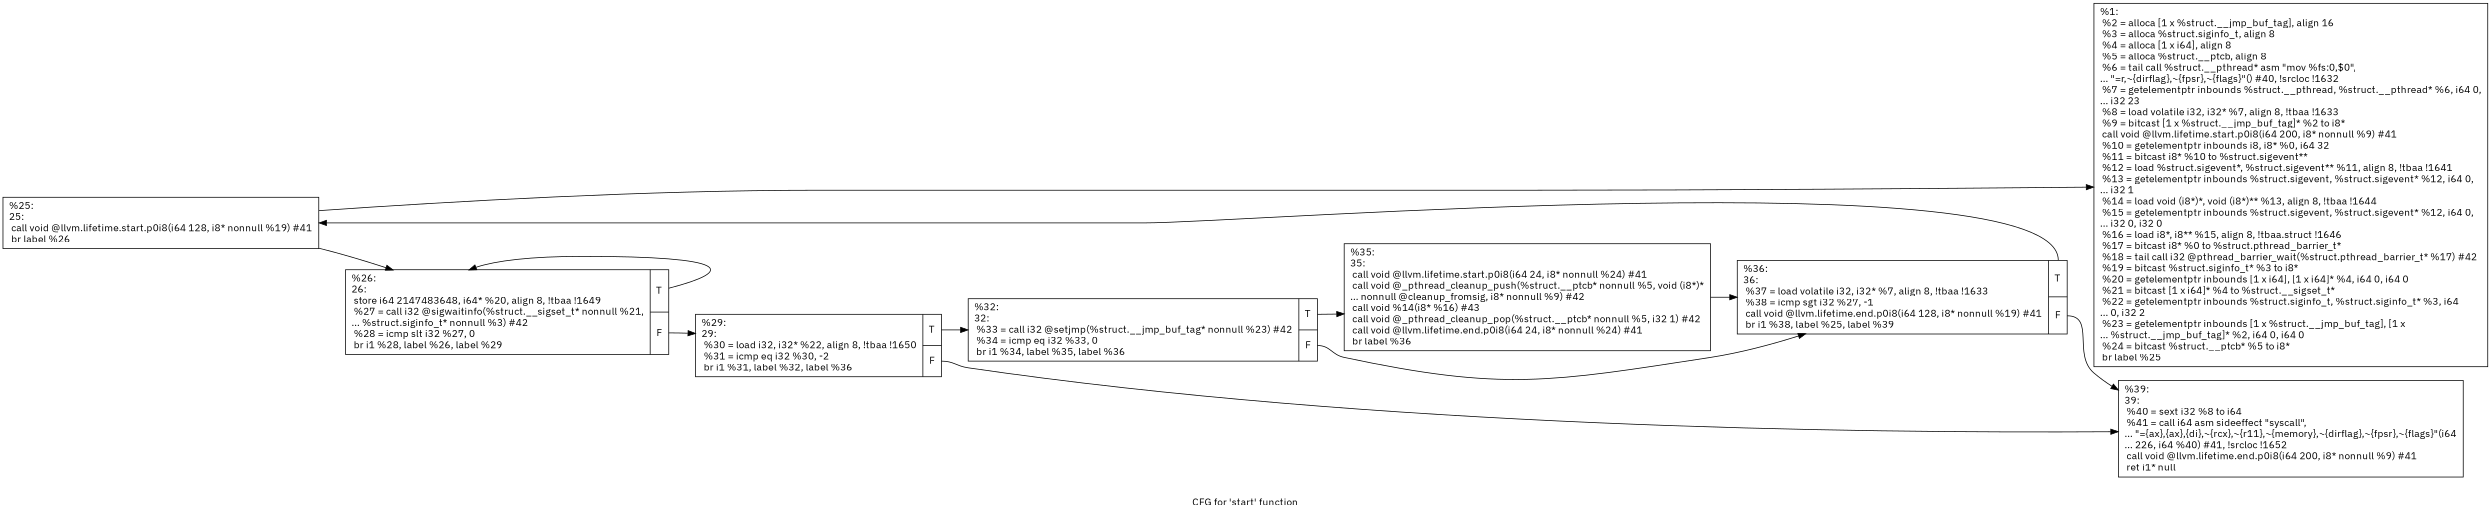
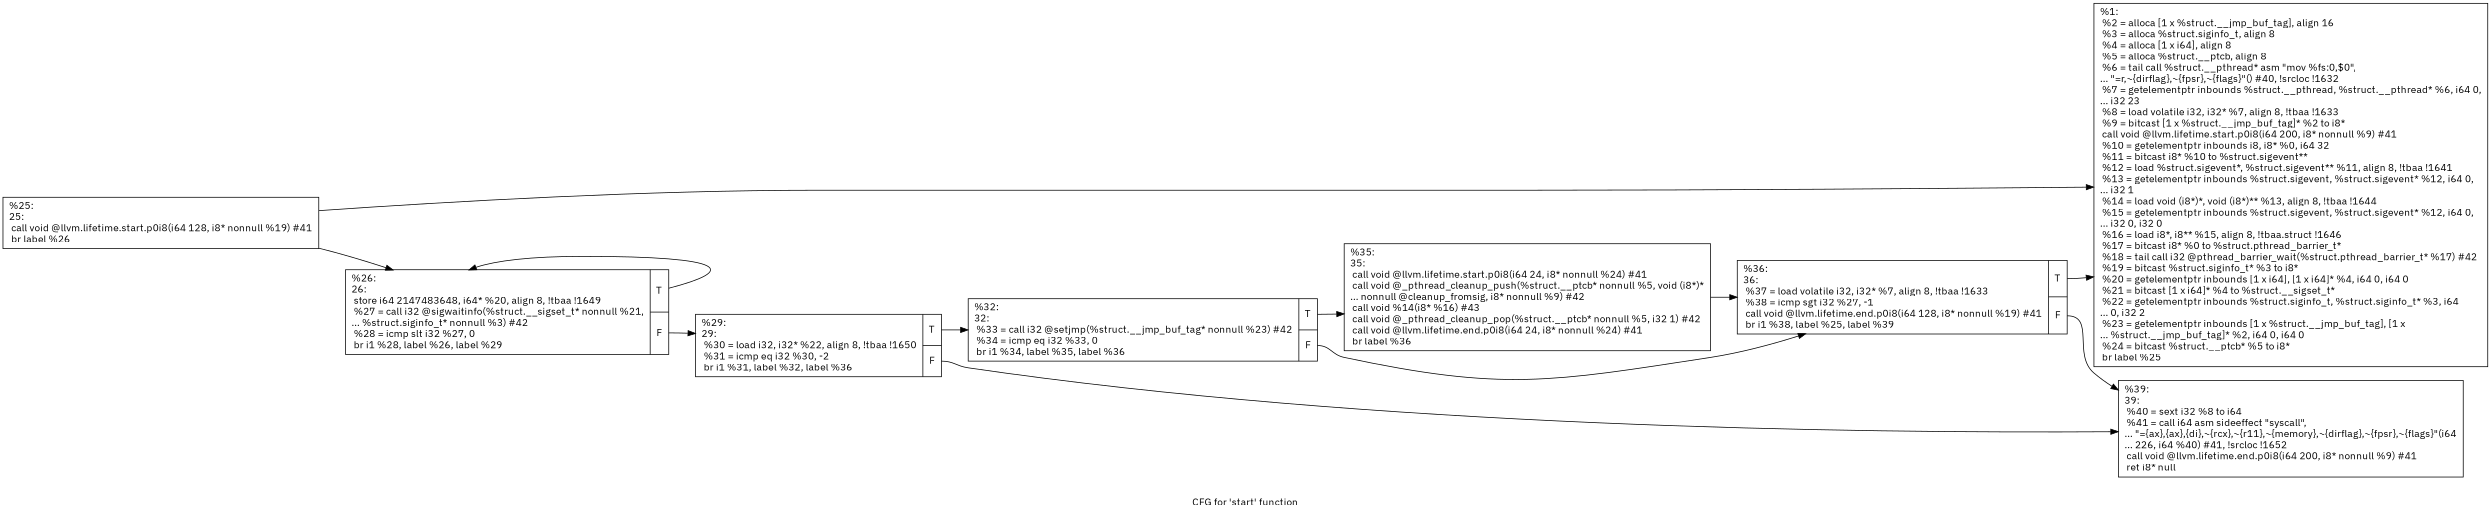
(1199, 221) -> (2077, 278)
(2150, 467) -> (2150, 467)
